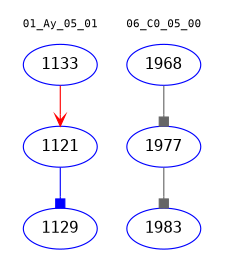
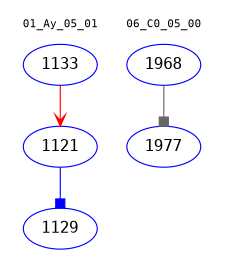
(164, 229) -> none
